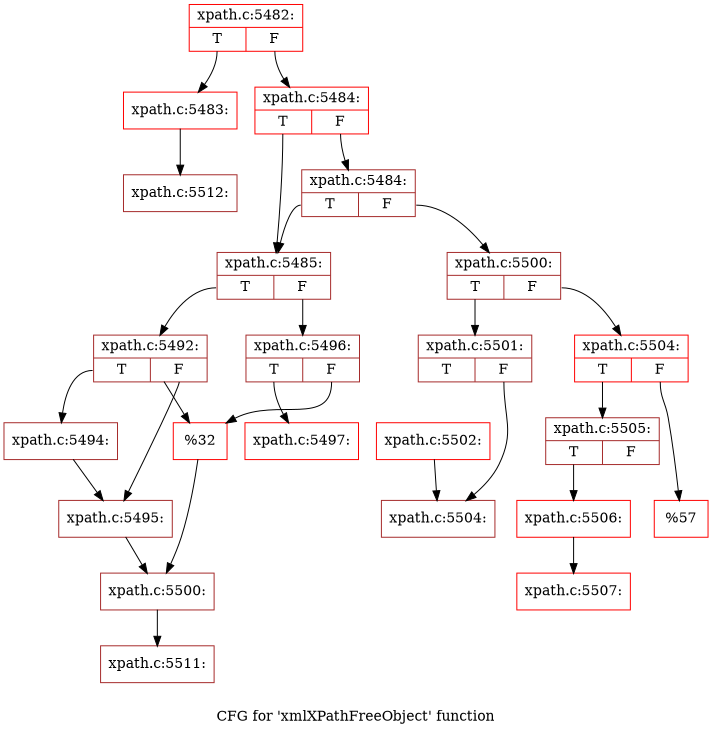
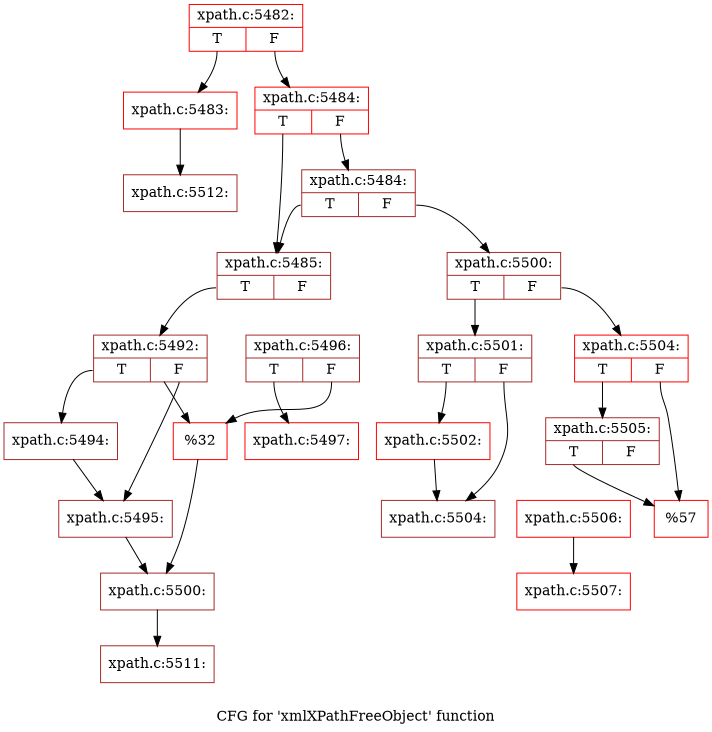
(303, 312) -> none
none -> (445, 398)
(574, 478) -> (608, 485)
